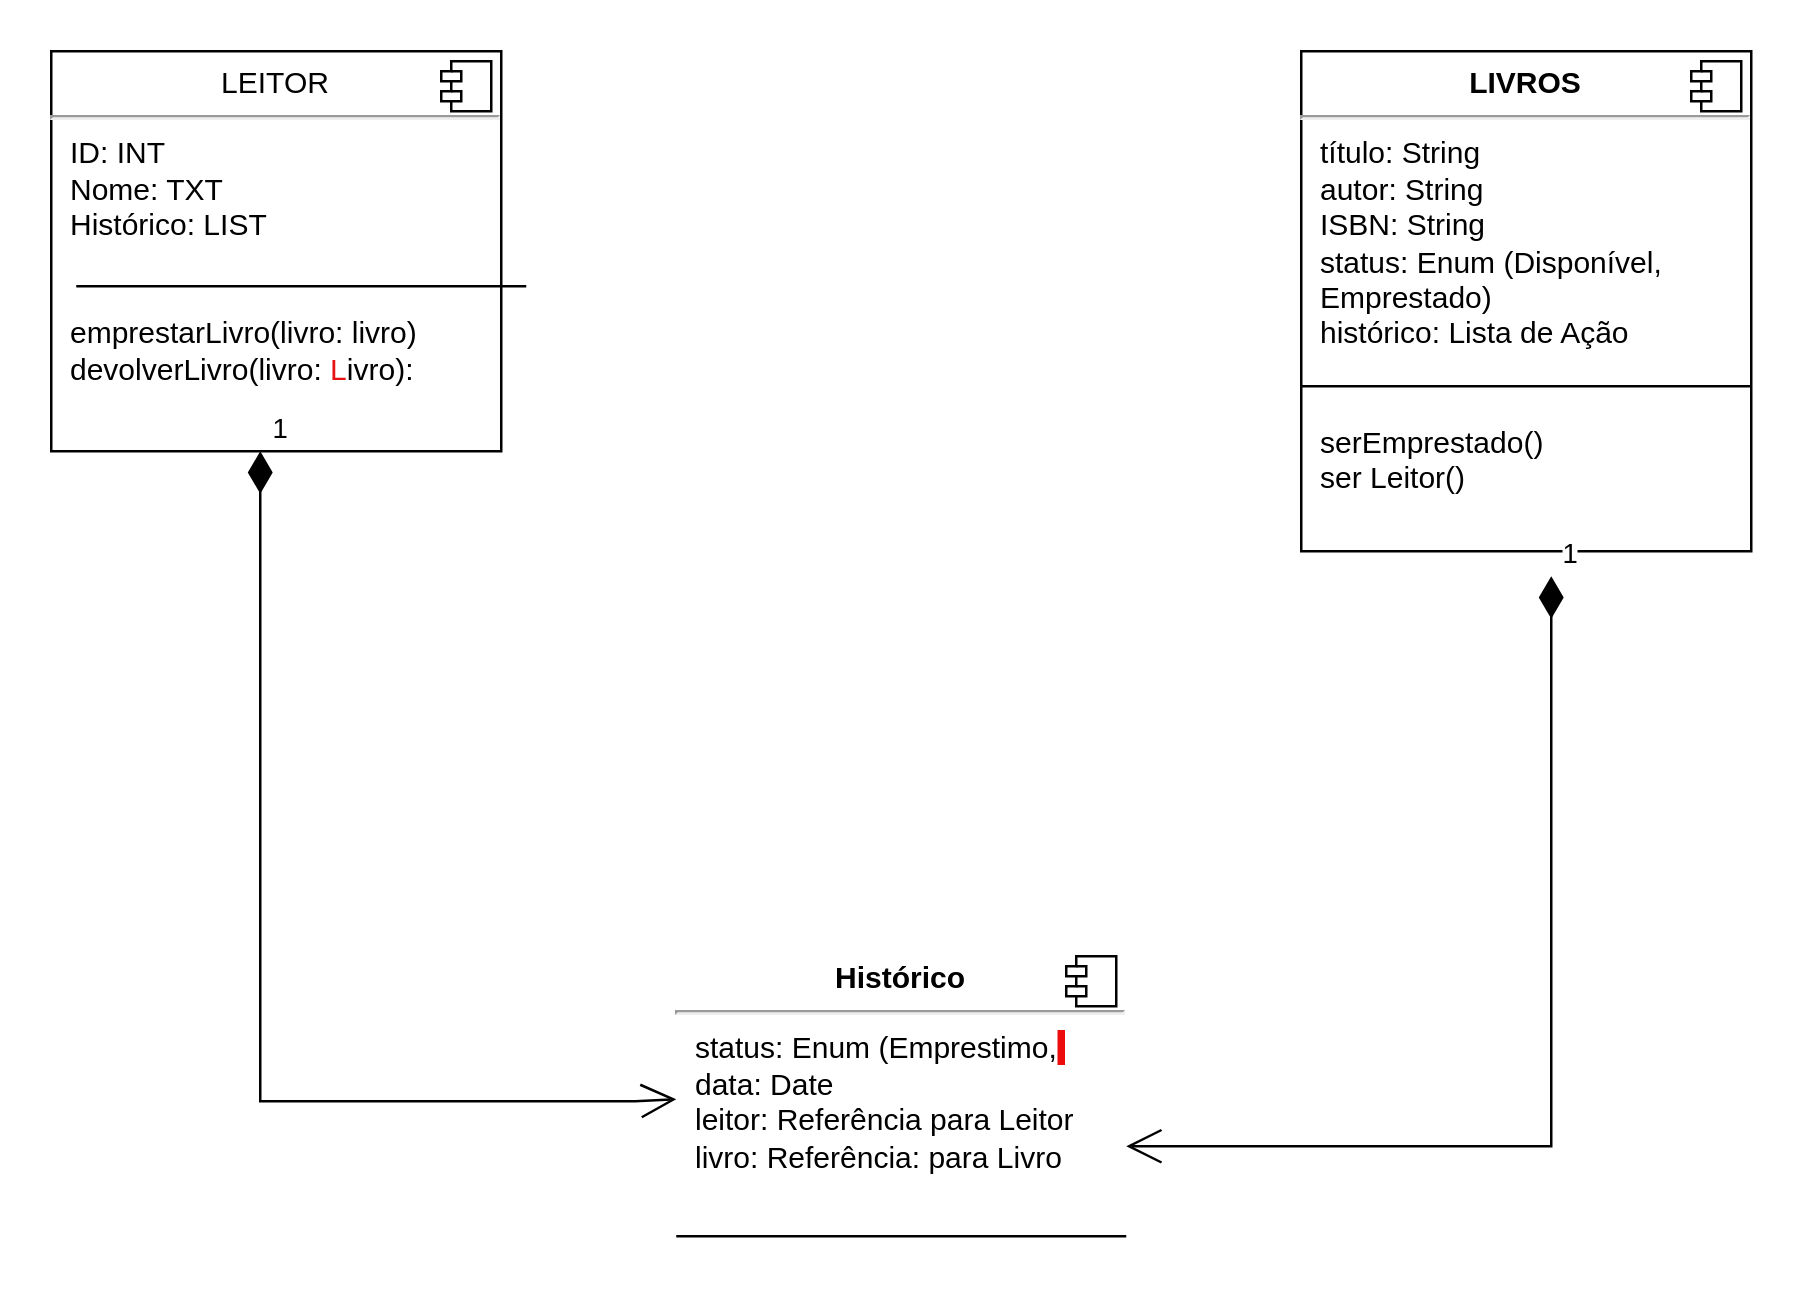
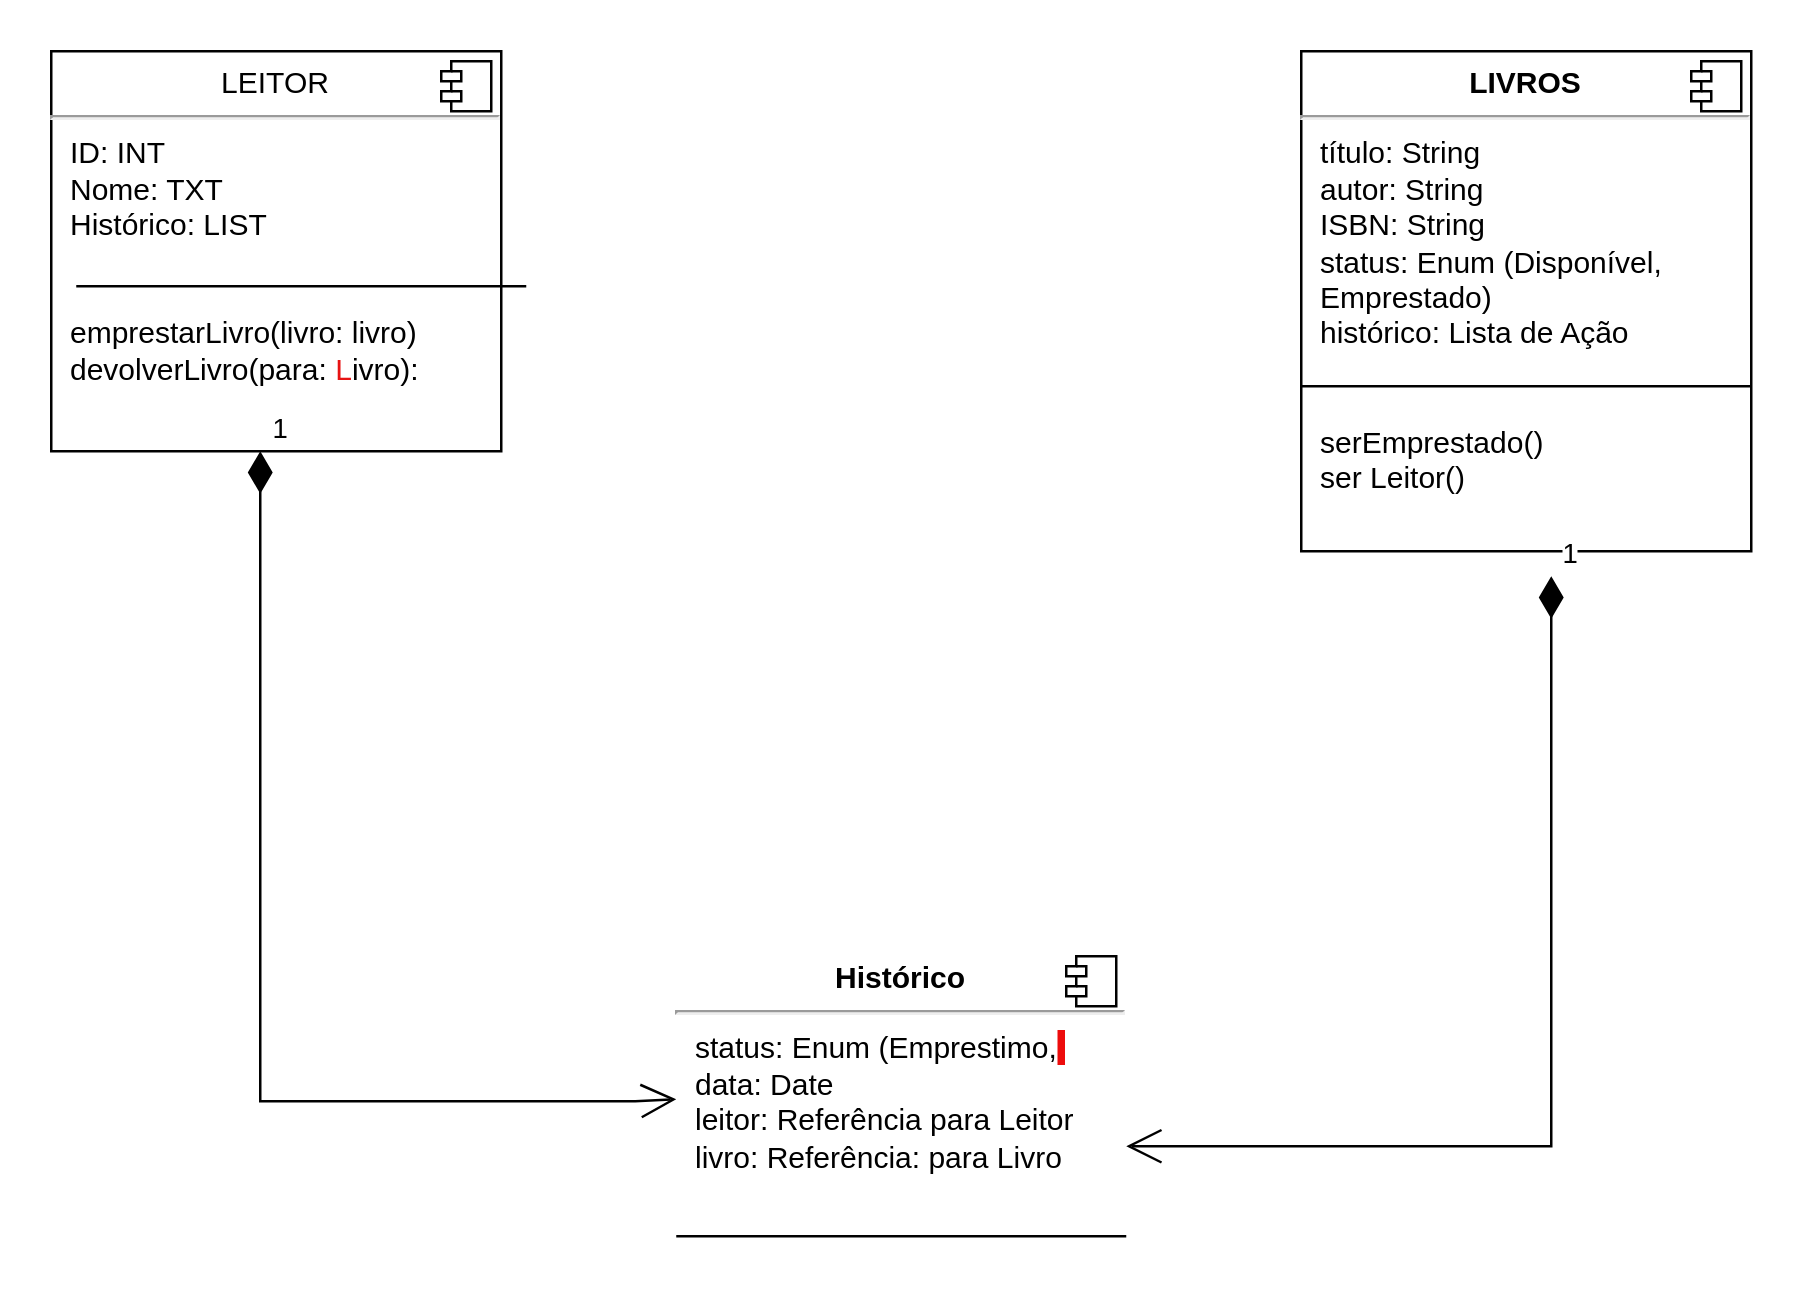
(259, 51) -> (259, 51)
